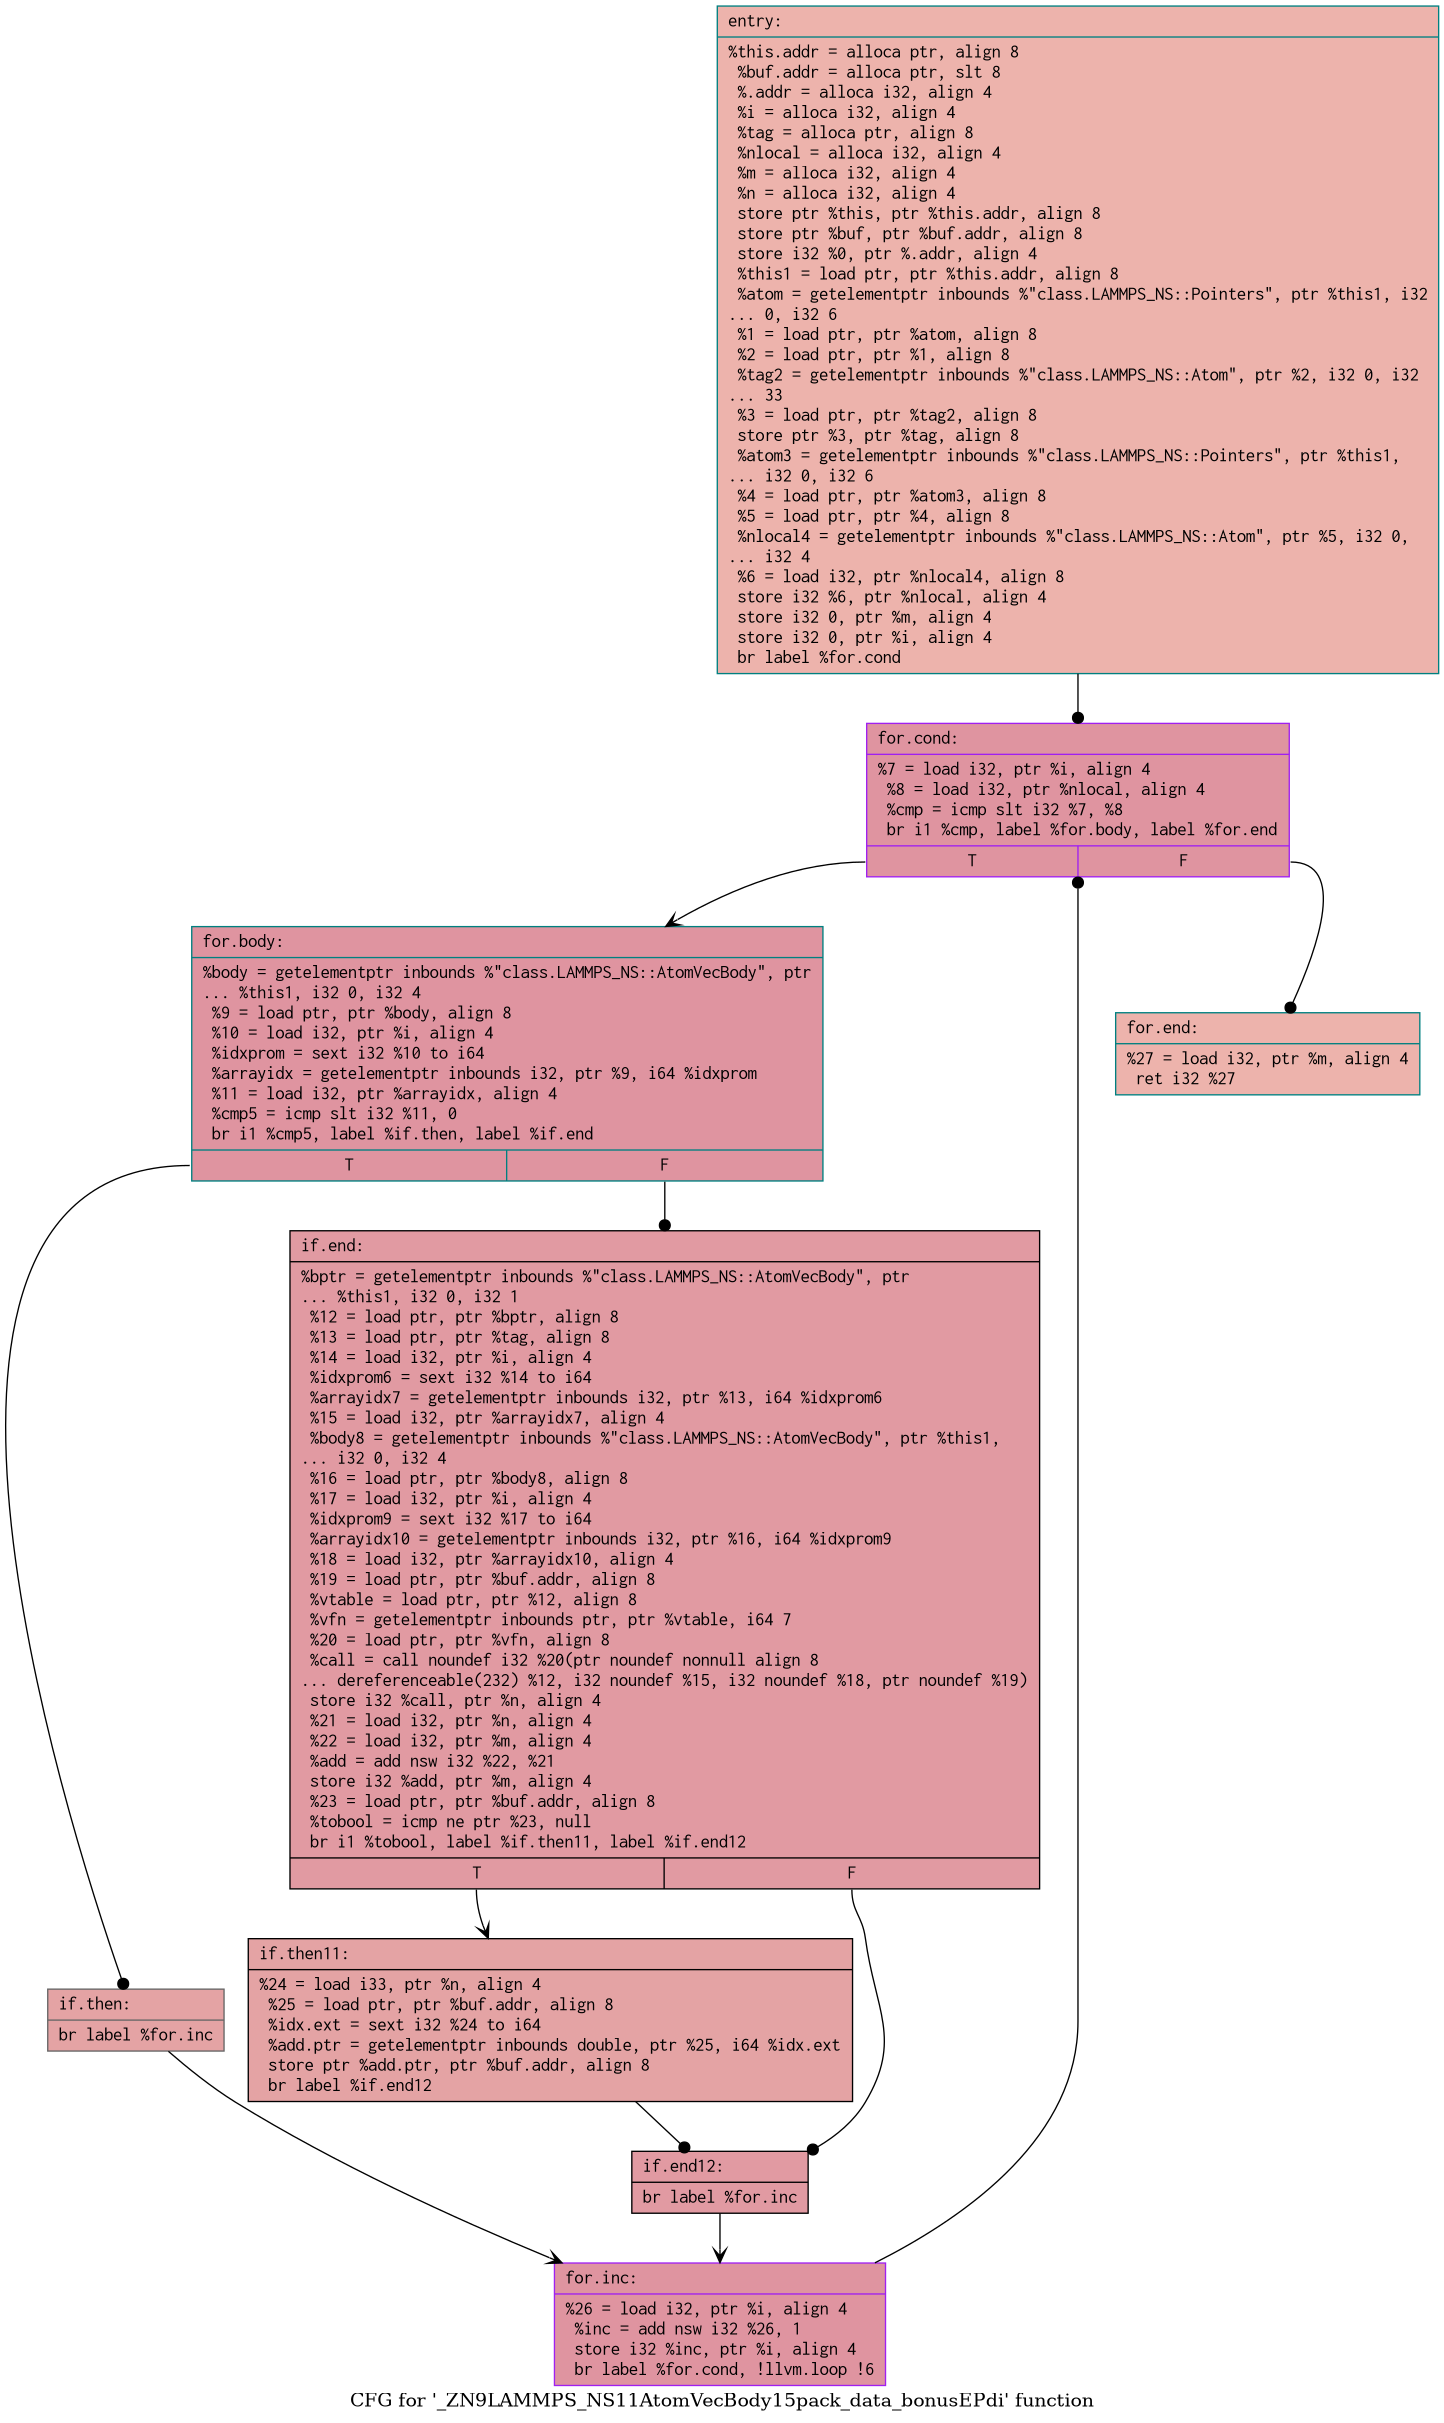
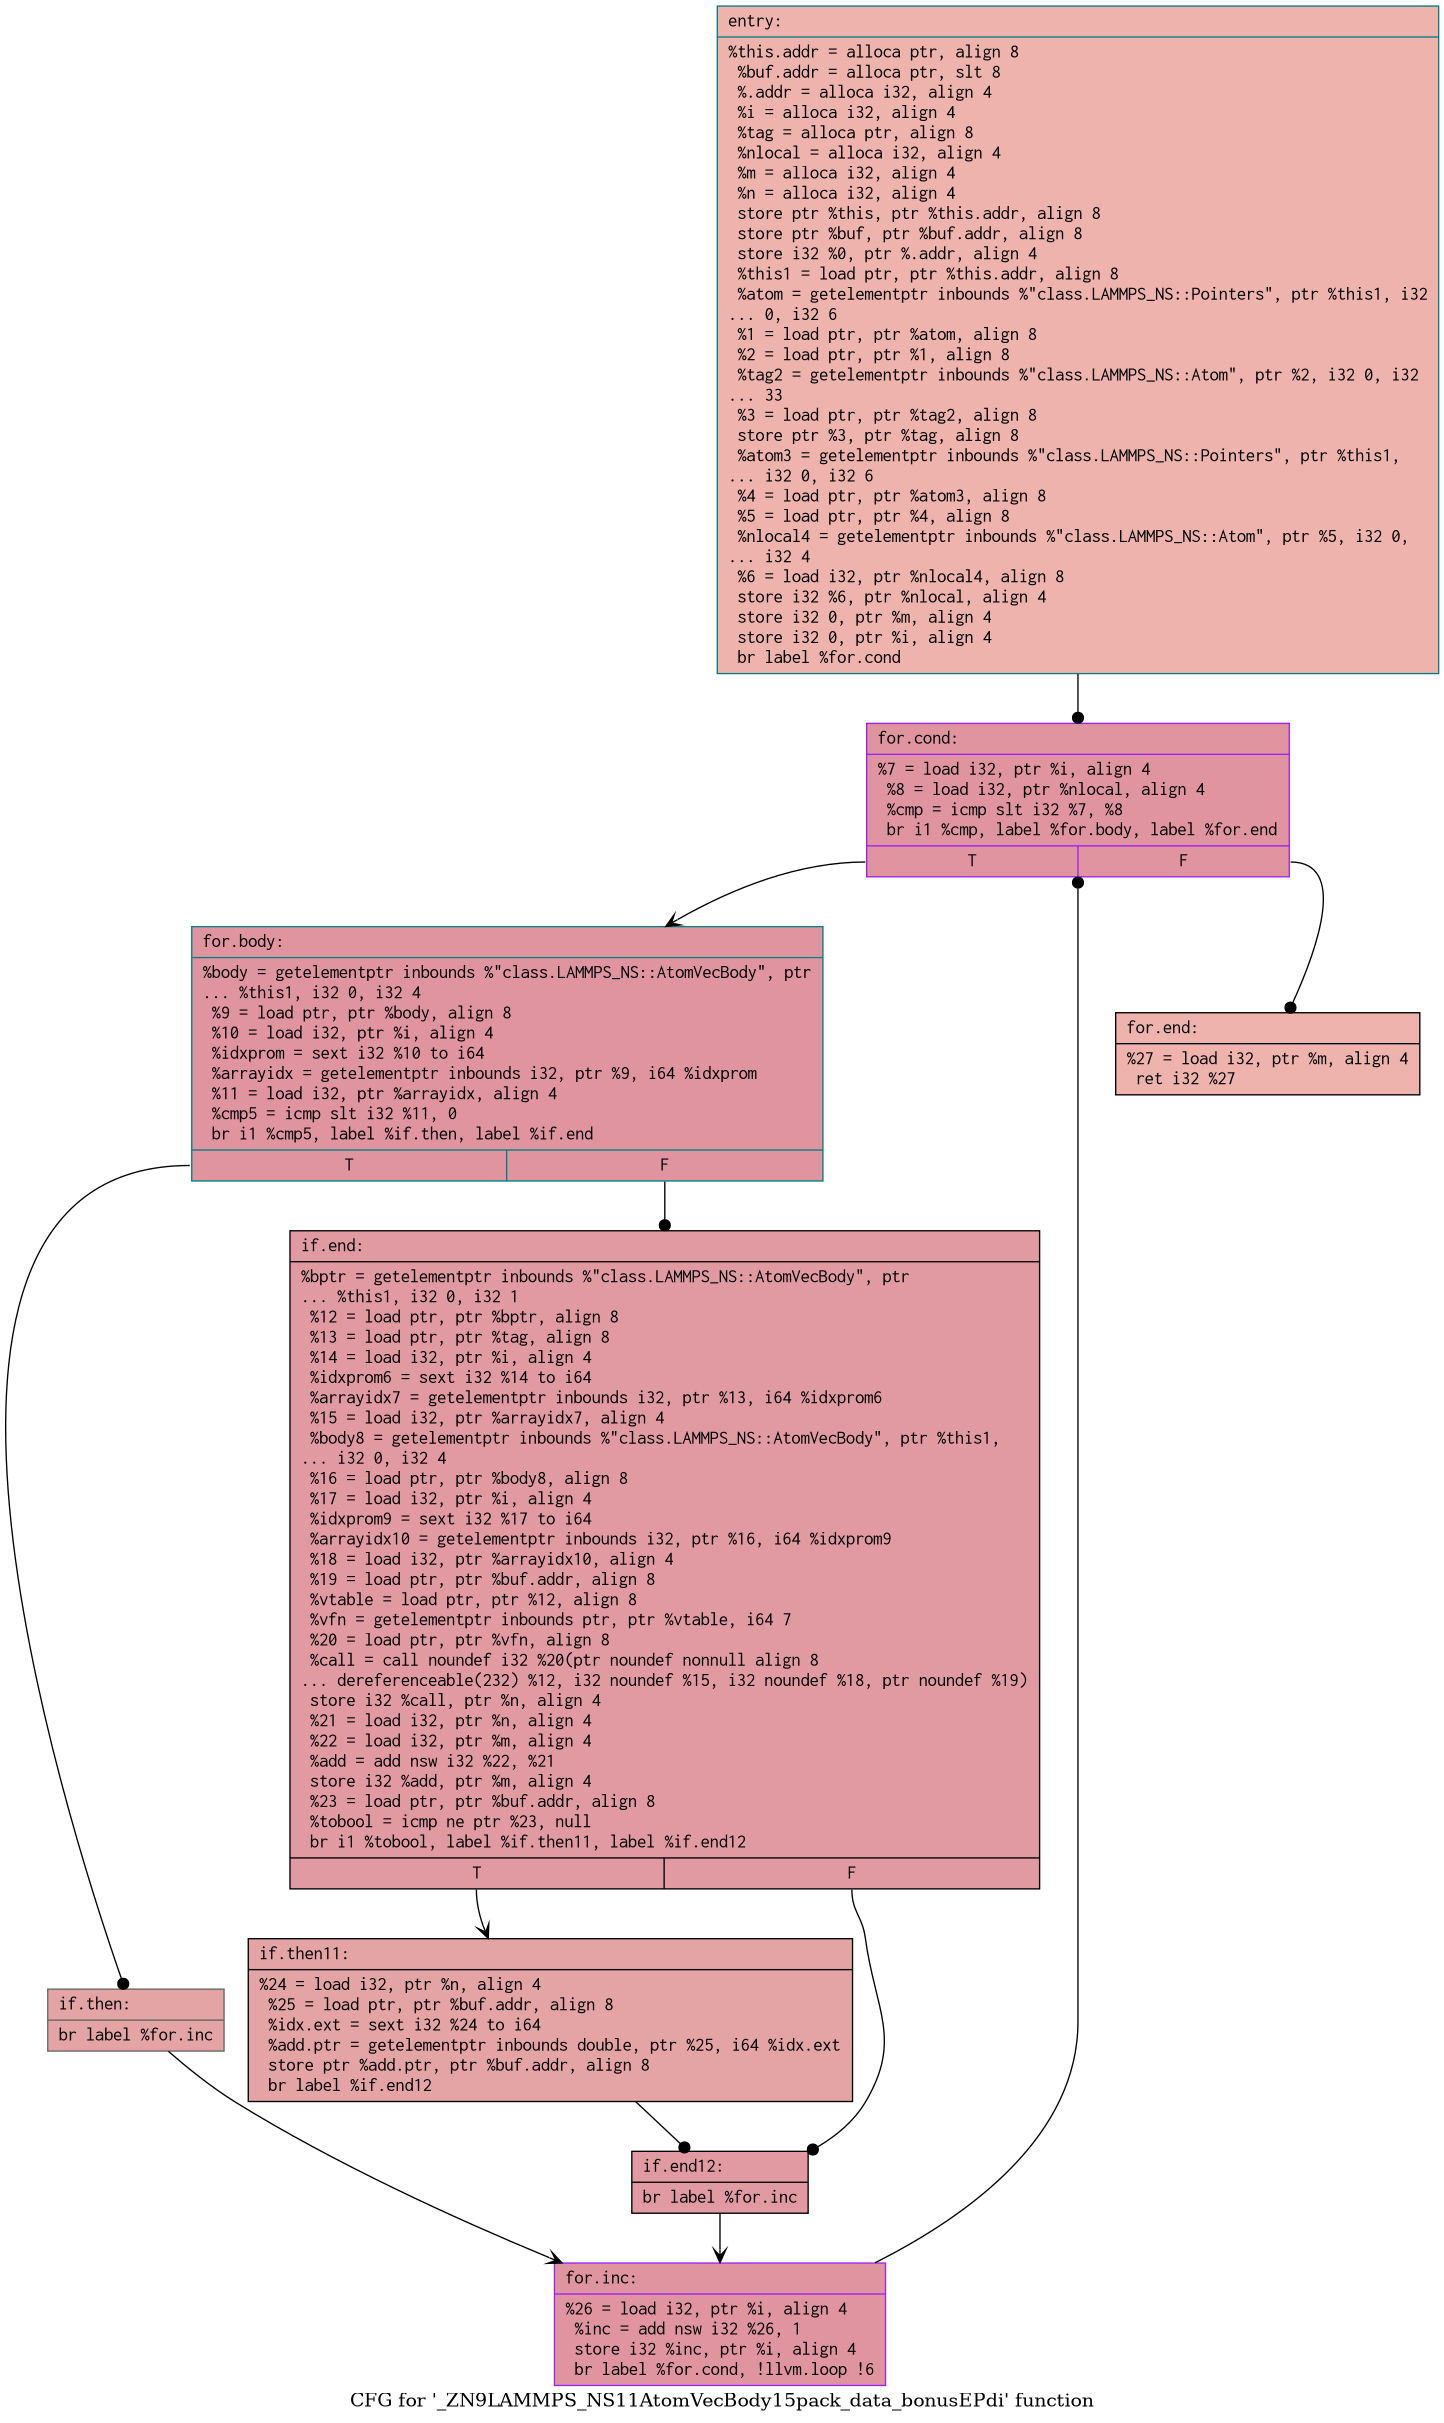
(1268, 1054) -> (1268, 1054)
(400, 1984) -> (400, 1984)
